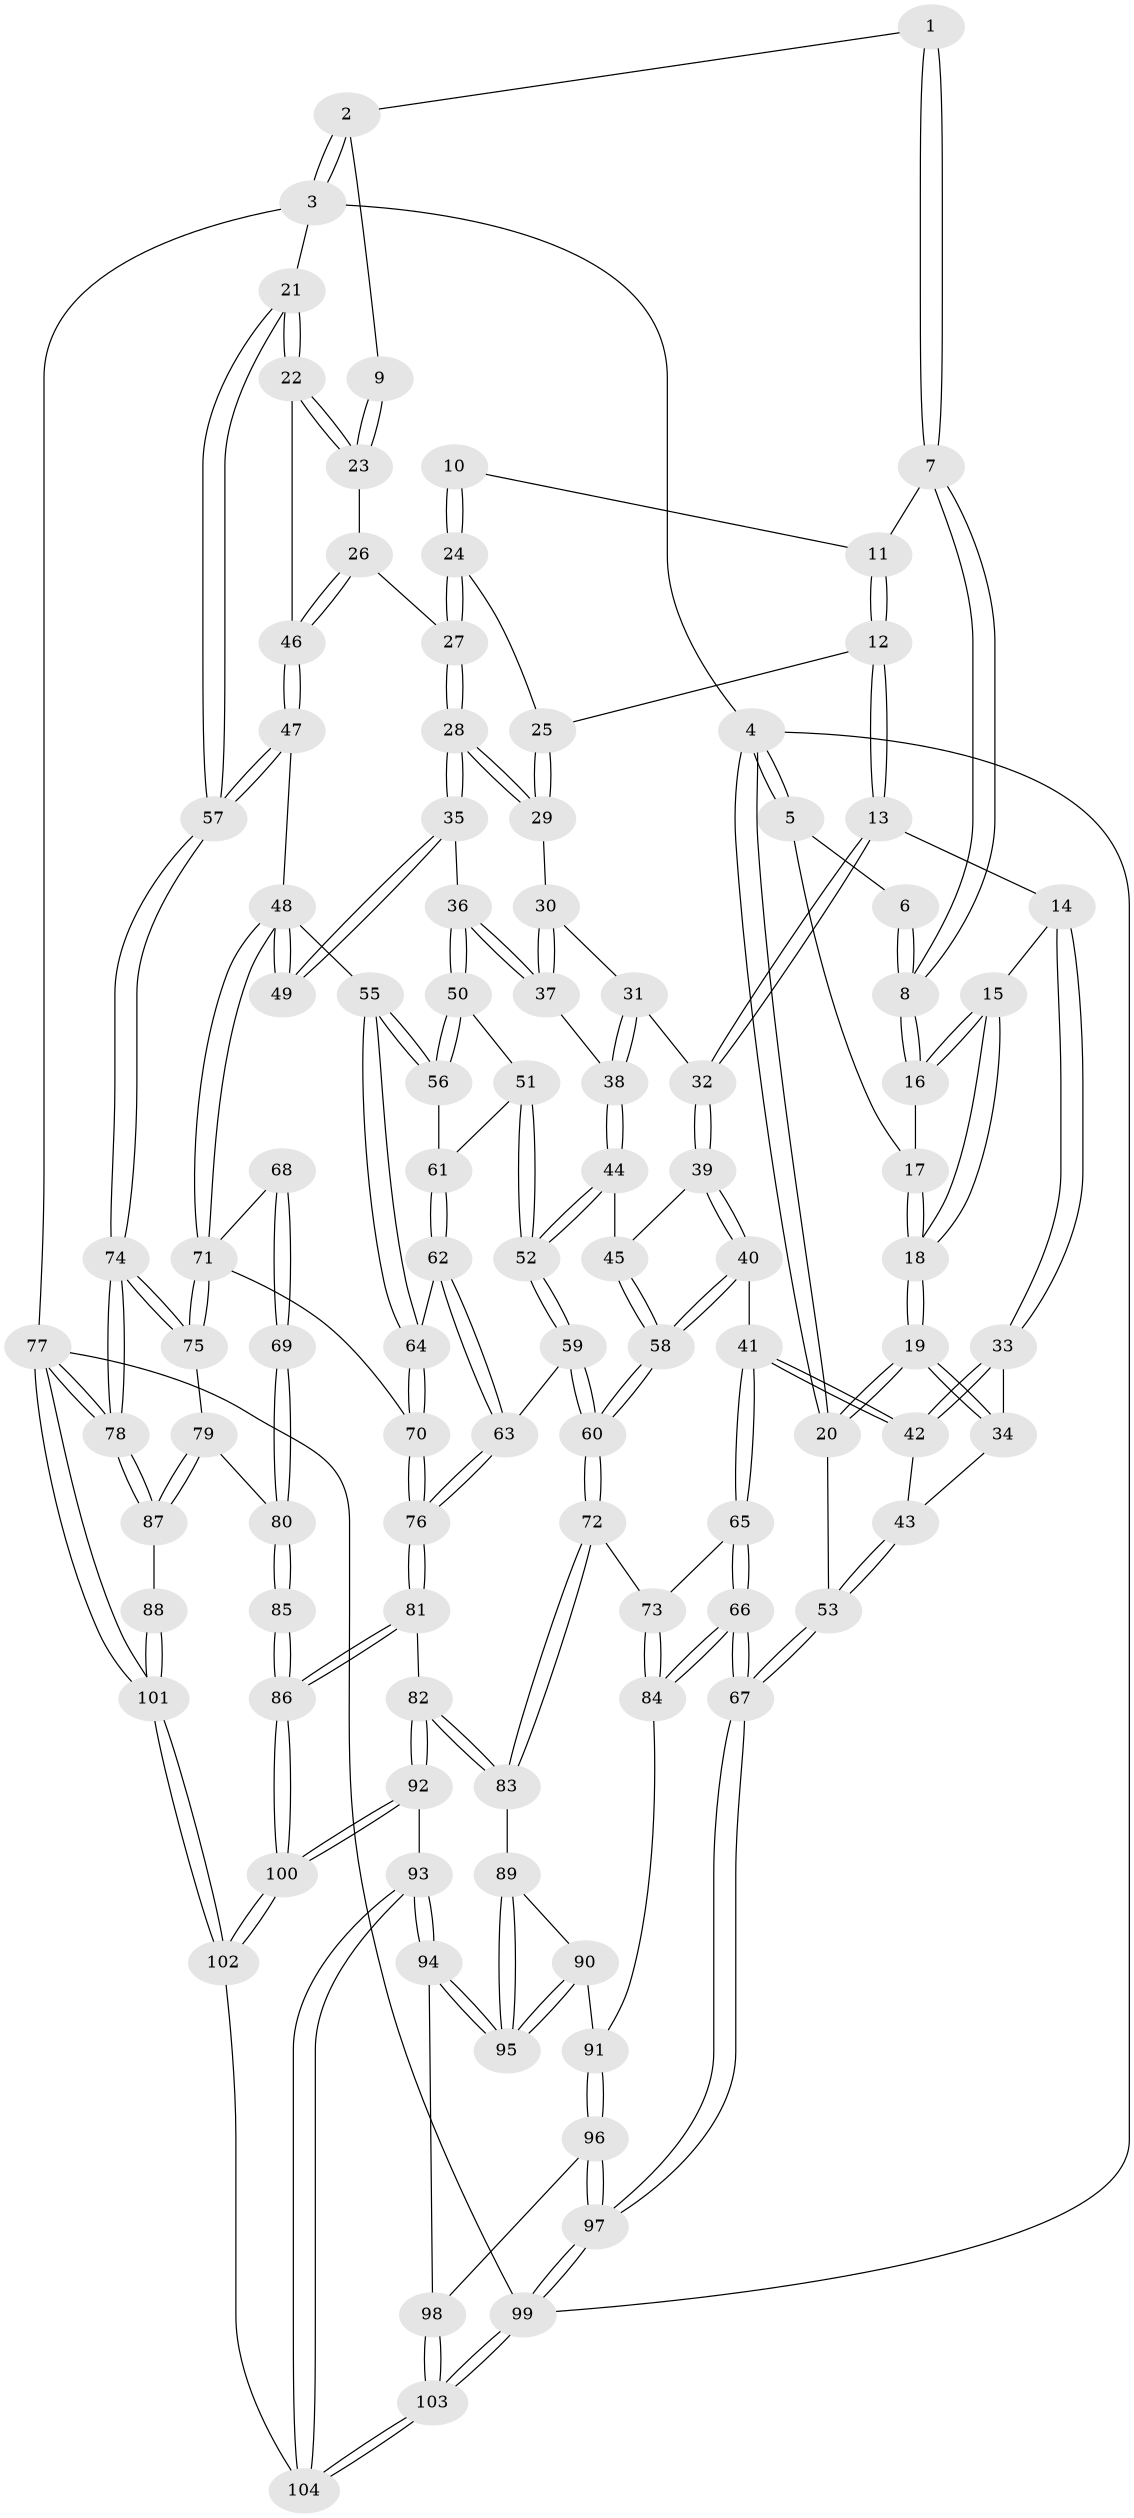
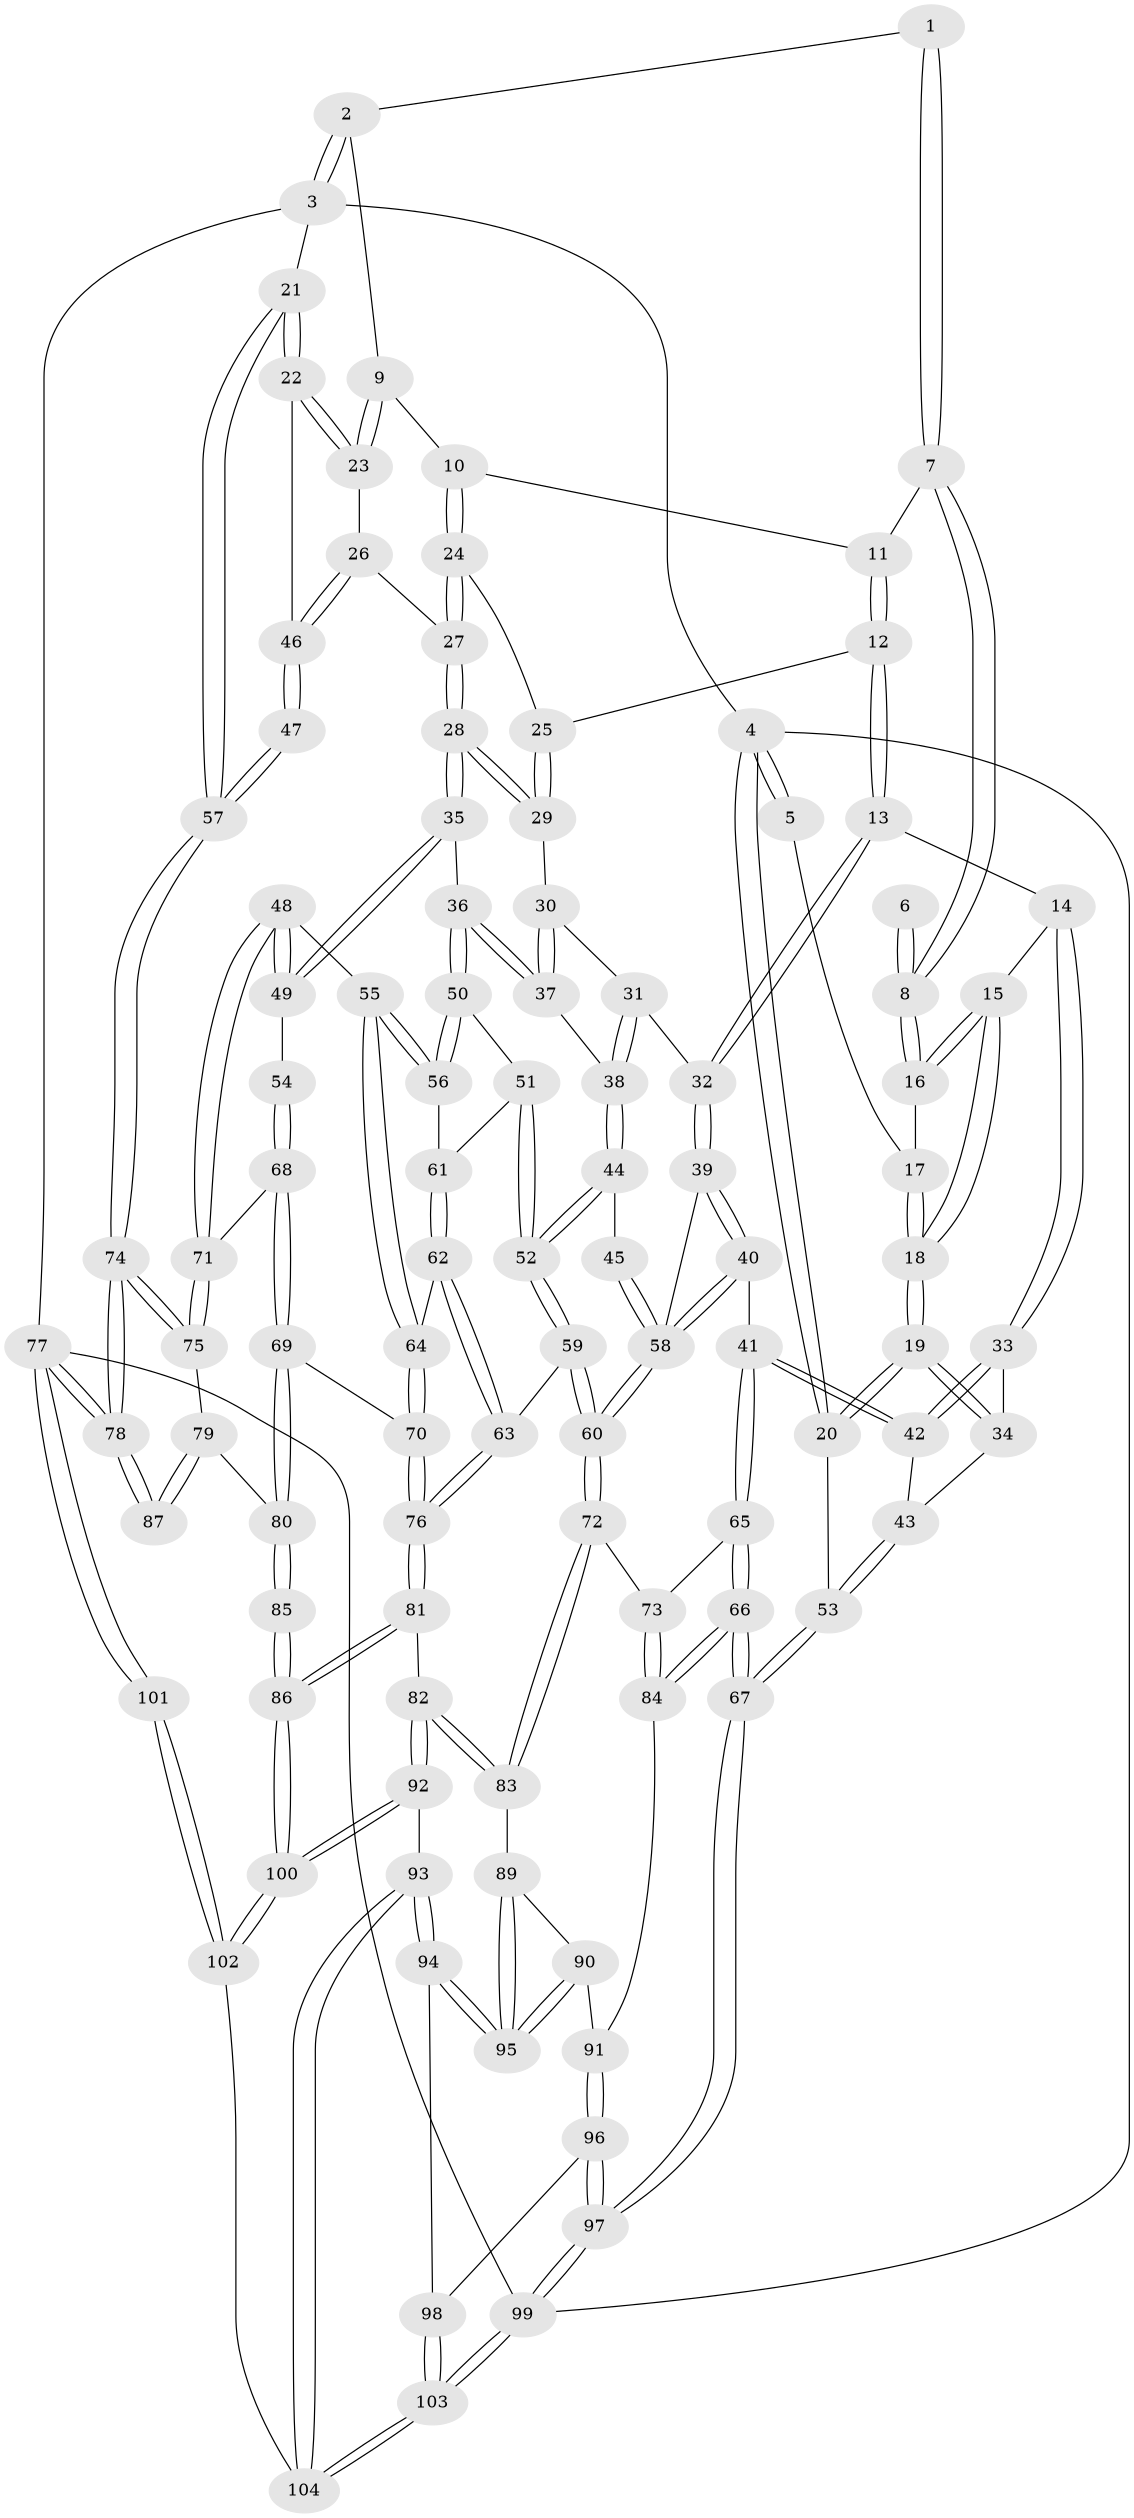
none -> (417, 423)
(287, 819) -> none
(838, 855) -> none
none -> (282, 1083)
(659, 1215) -> (682, 1259)
(330, 1328) -> (350, 1391)
(154, 1611) -> none
